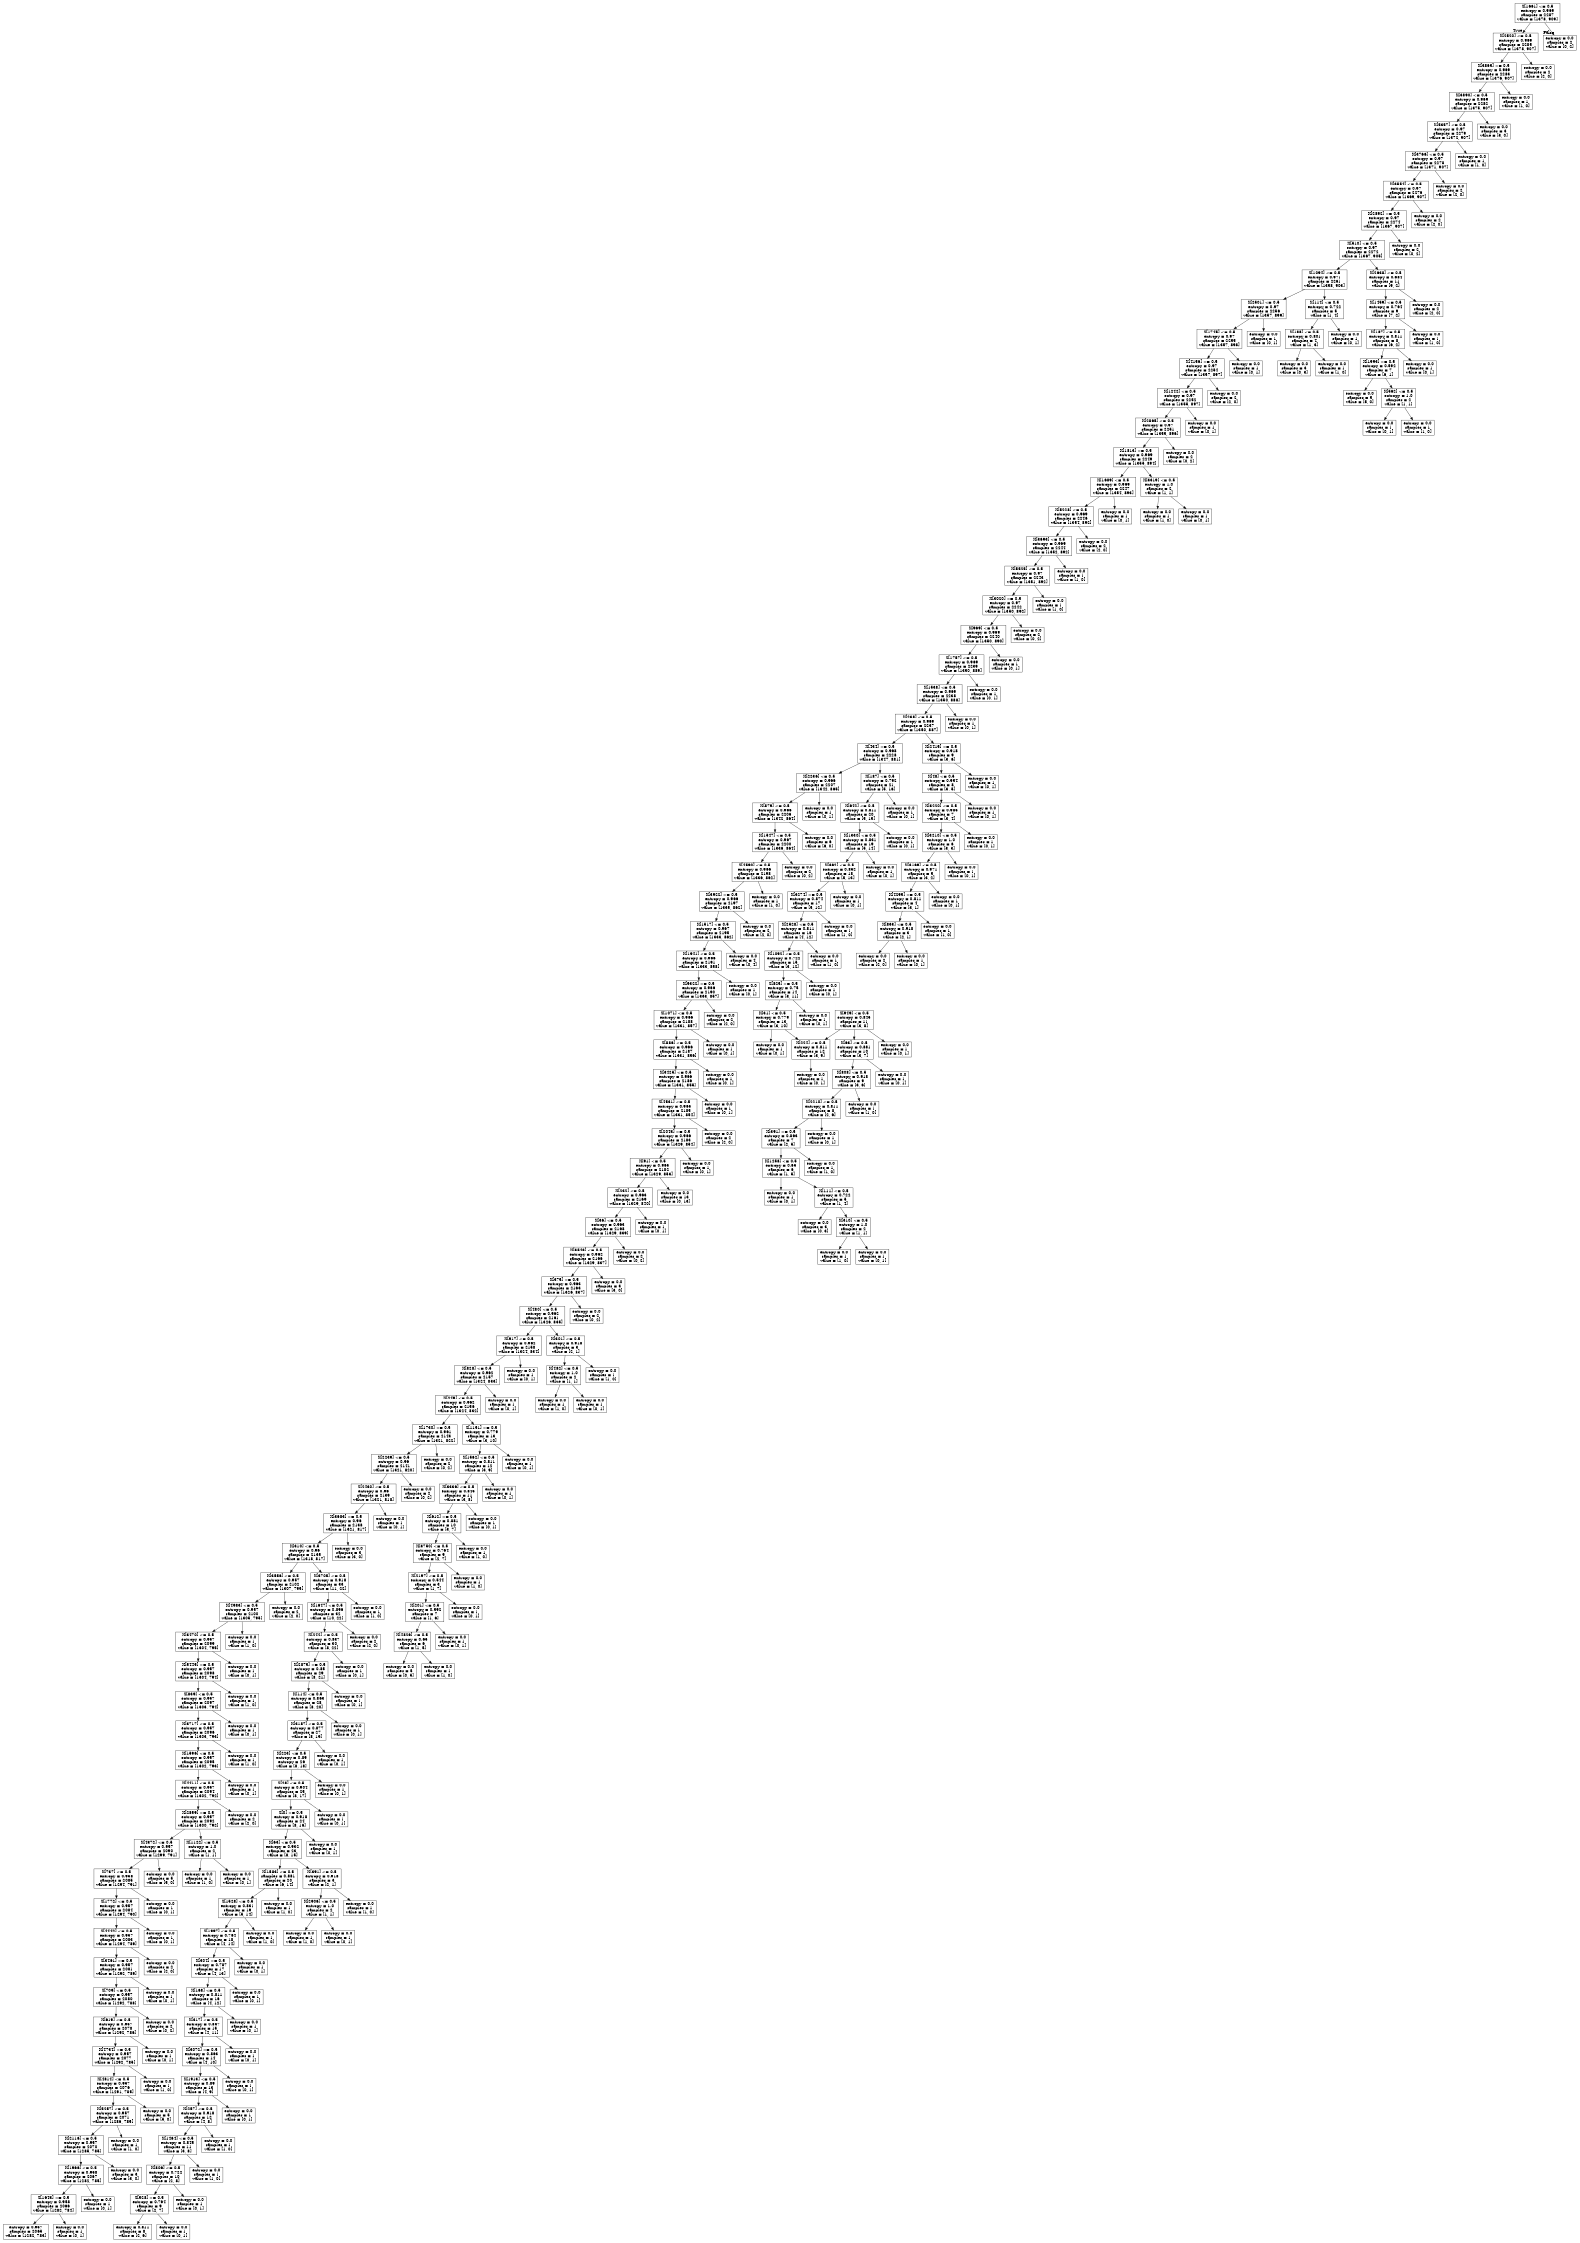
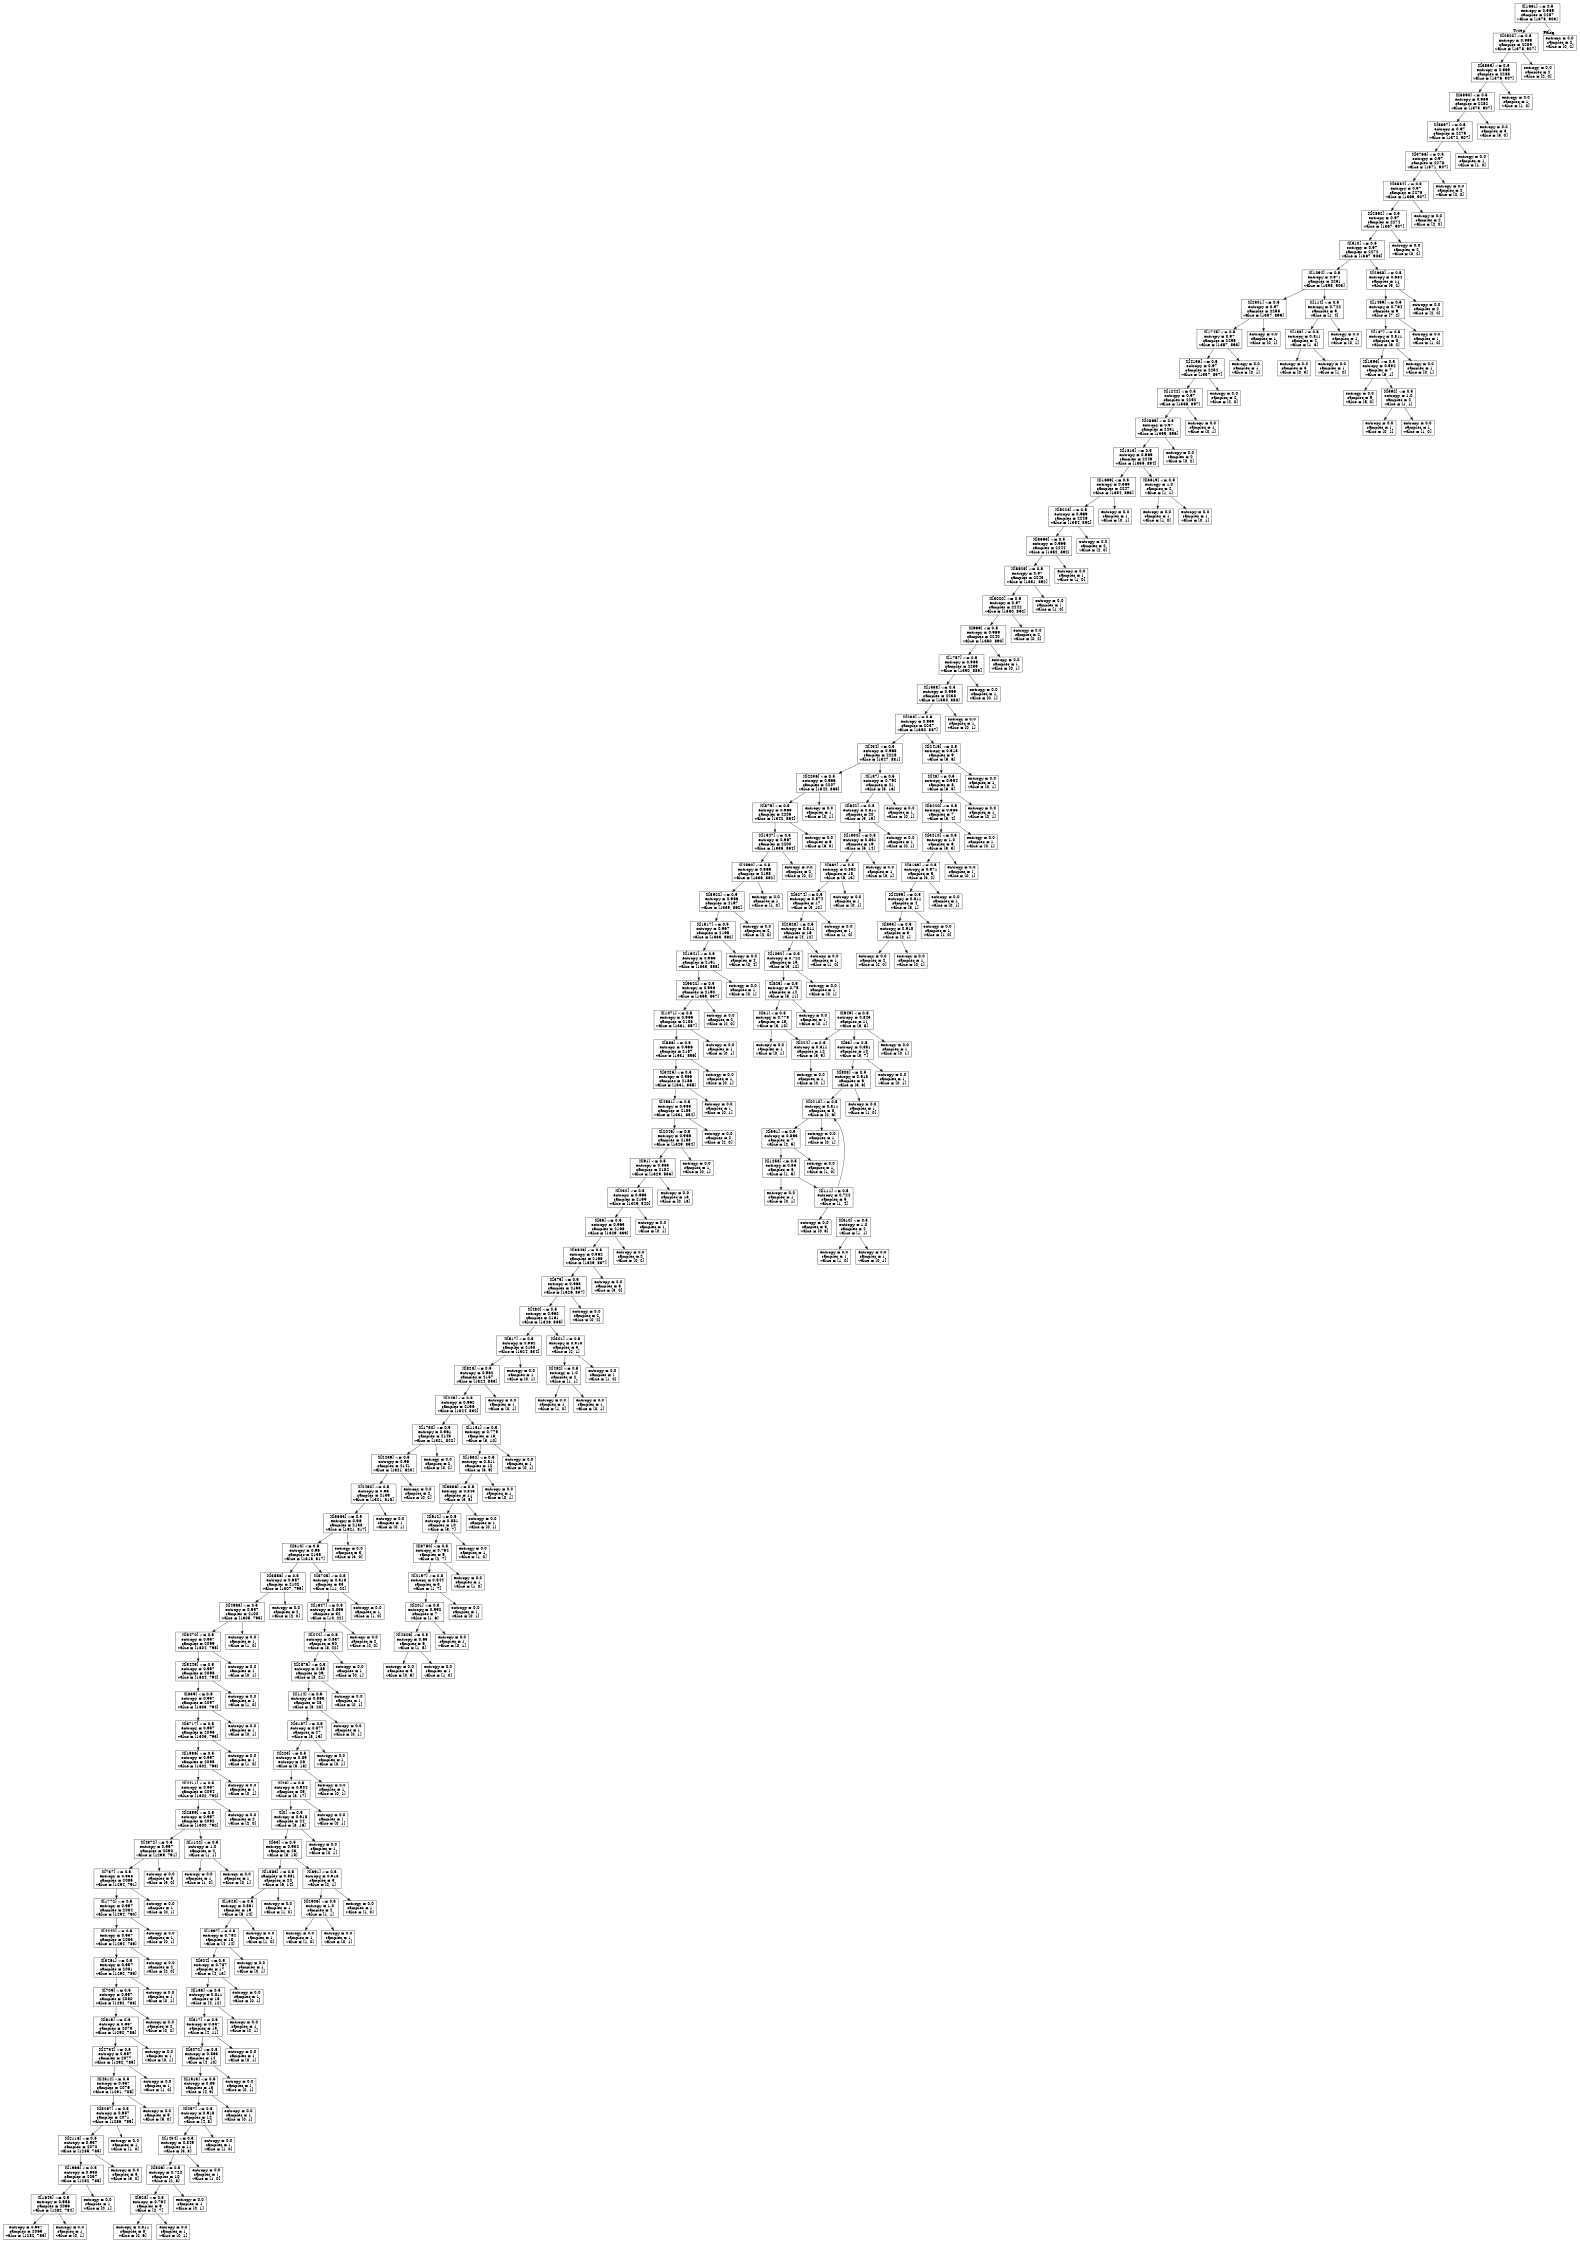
(1304, 339) -> (1304, 339)
(843, 1211) -> (844, 1154)
